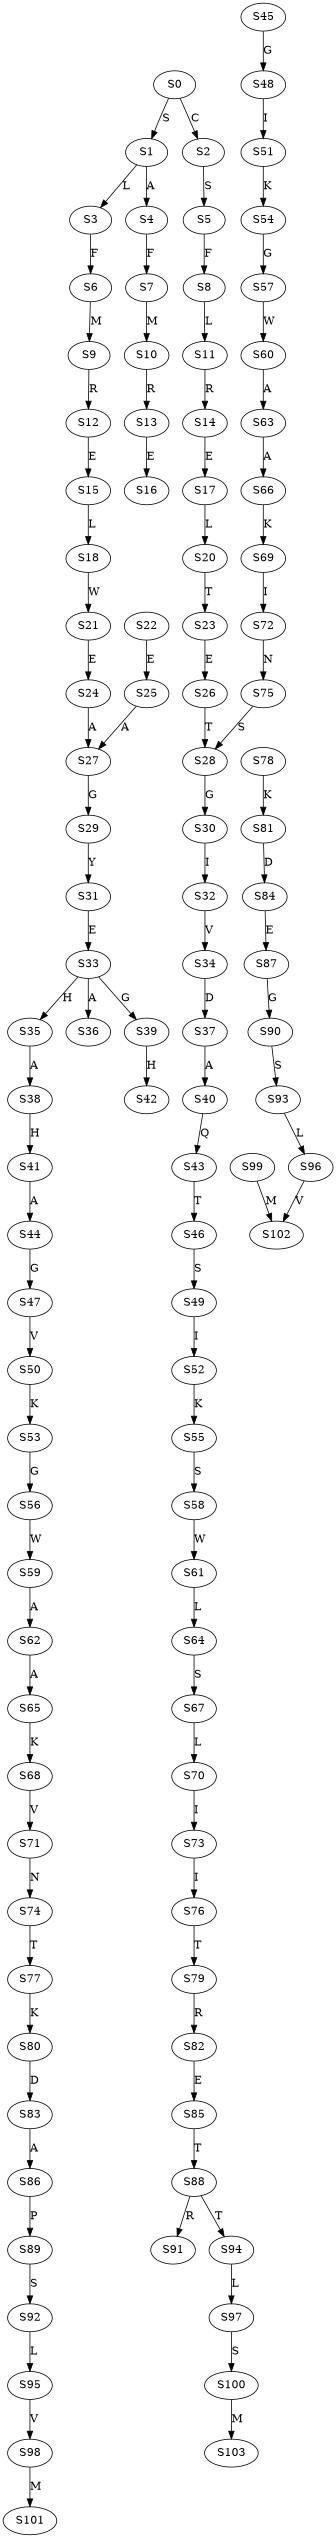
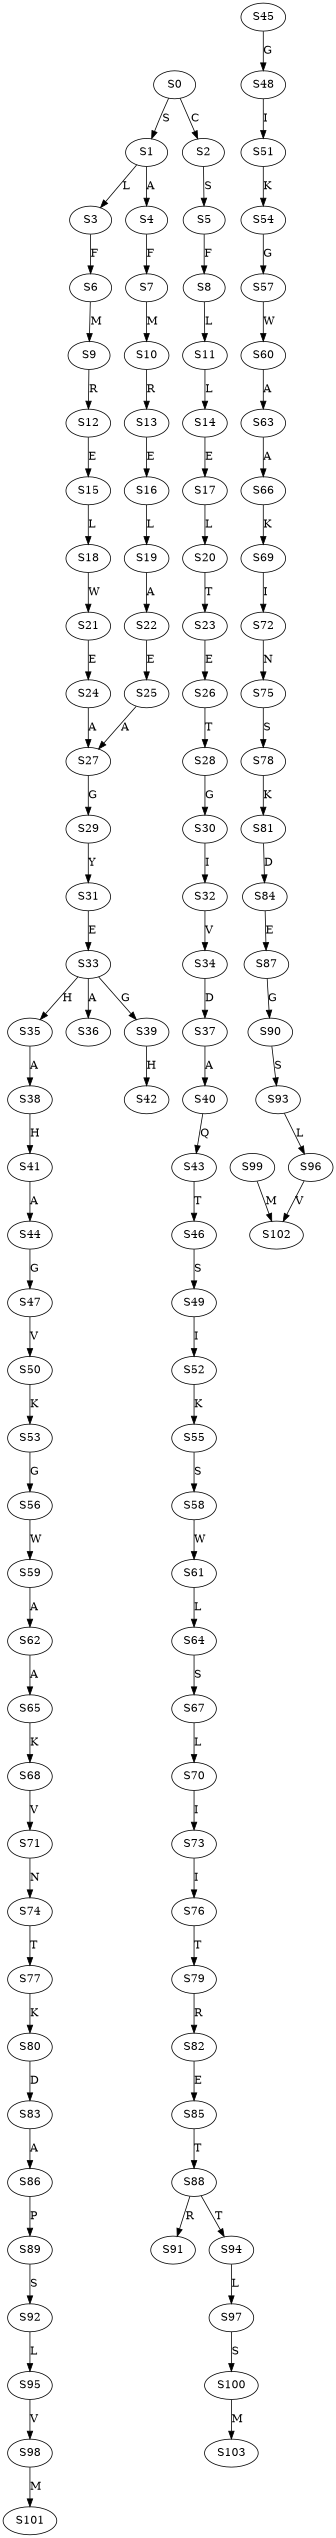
(209, 389) -> (209, 389)
none -> (147, 558)
(237, 725) -> (263, 724)
